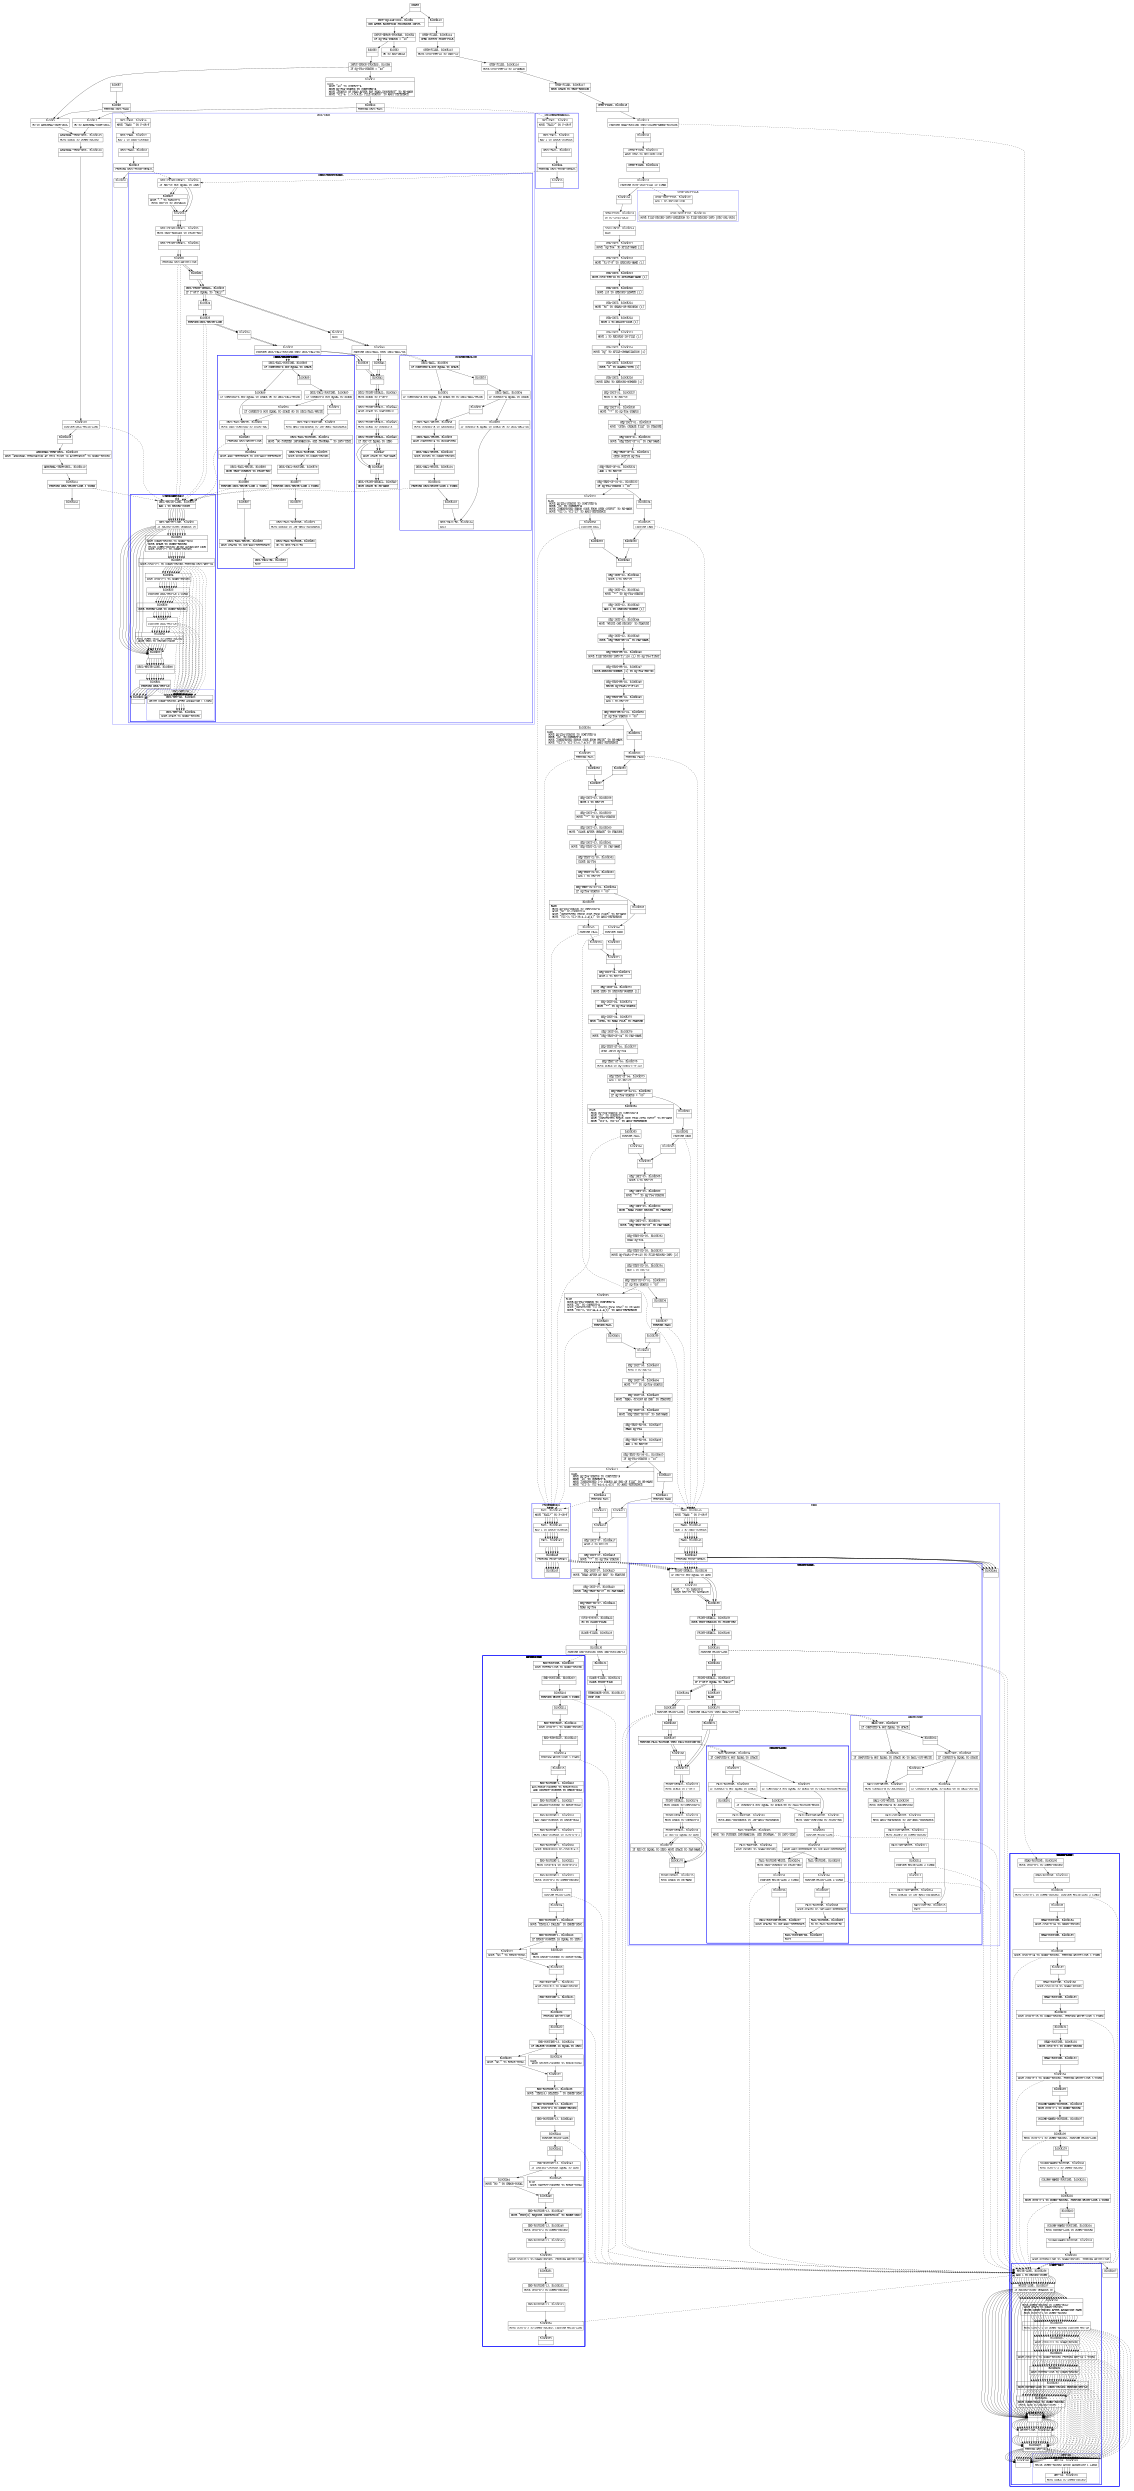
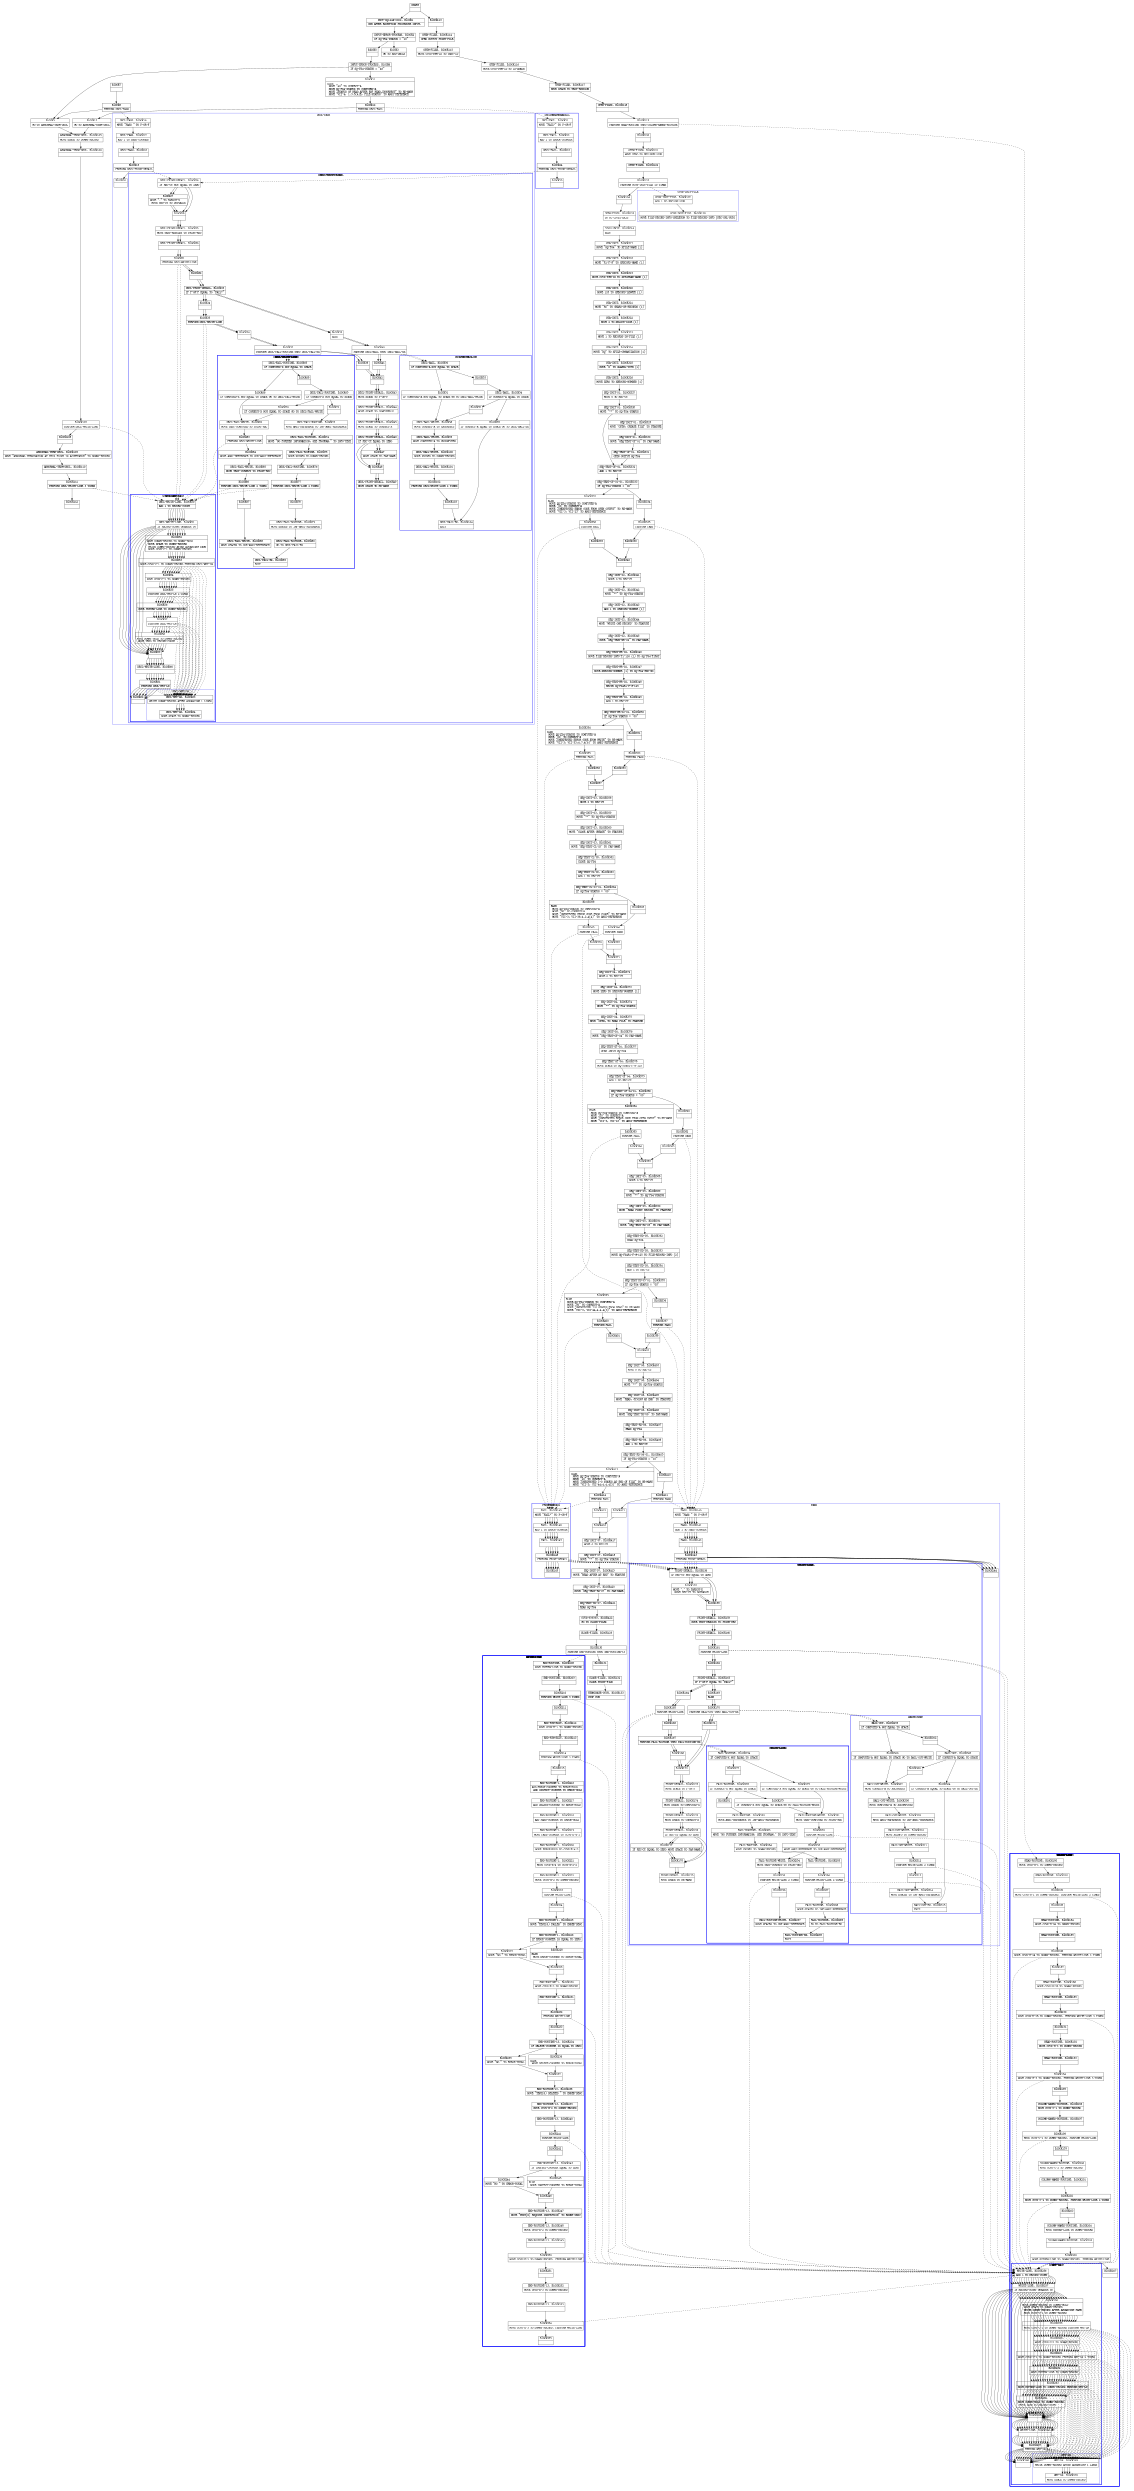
(627, 417) -> (603, 438)
(301, 490) -> none
